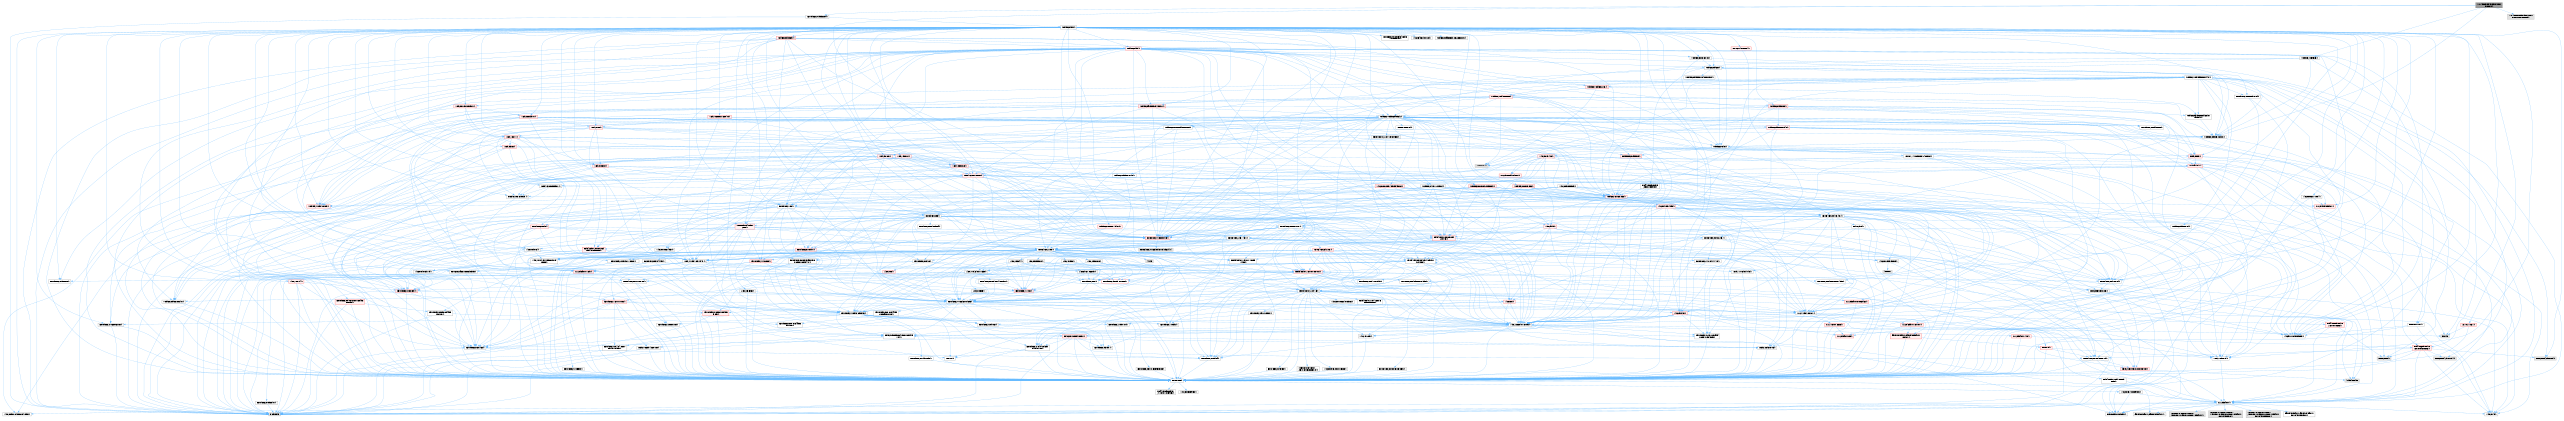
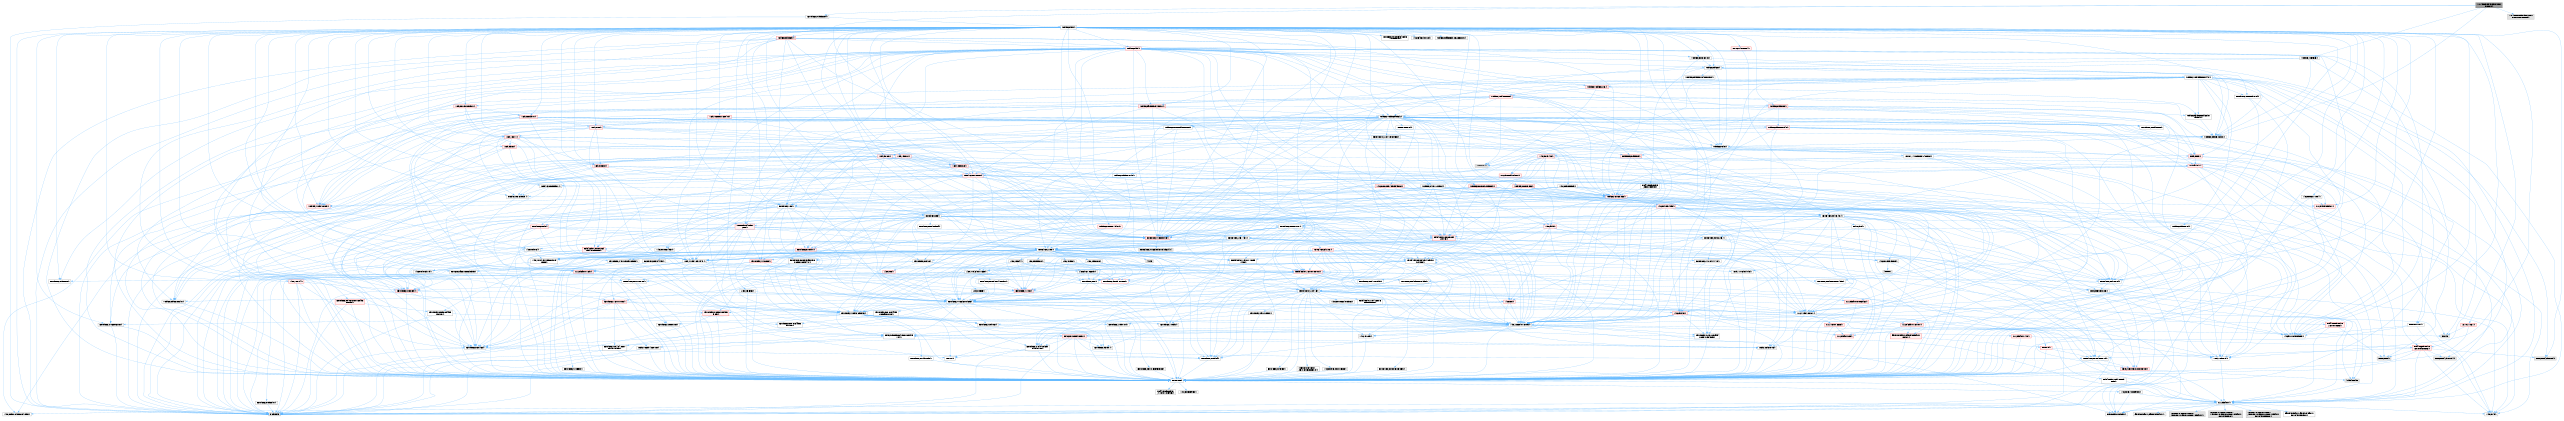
(623, 261) -> (623, 261)
(1834, 349) -> (1877, 341)
